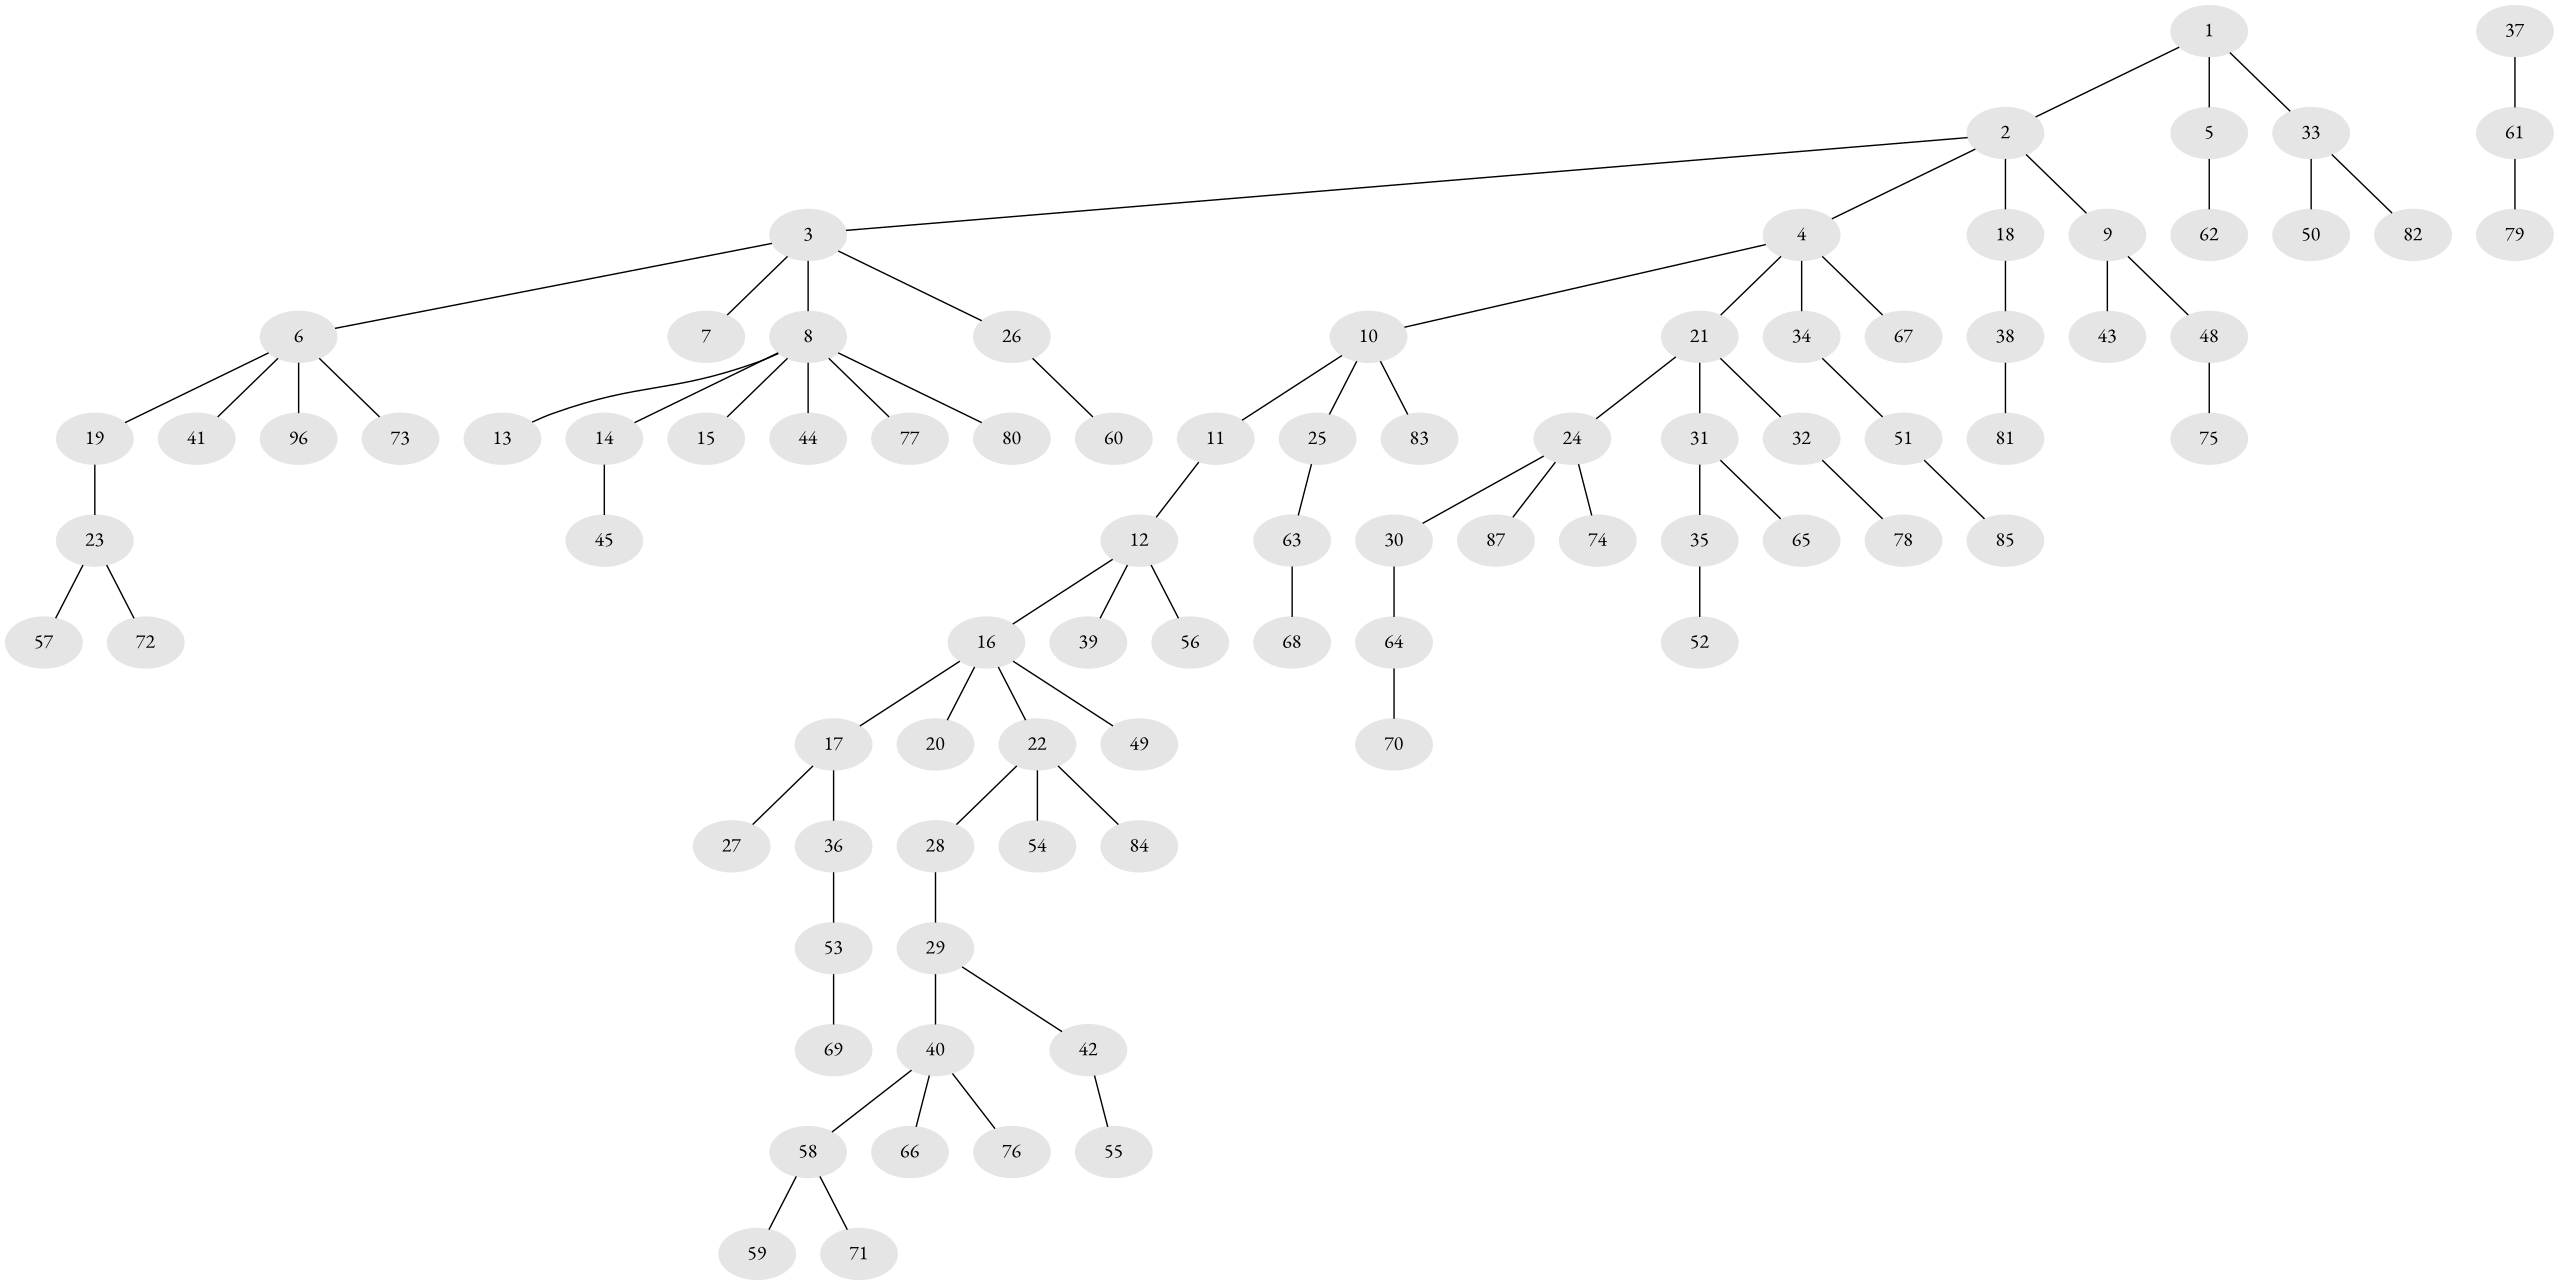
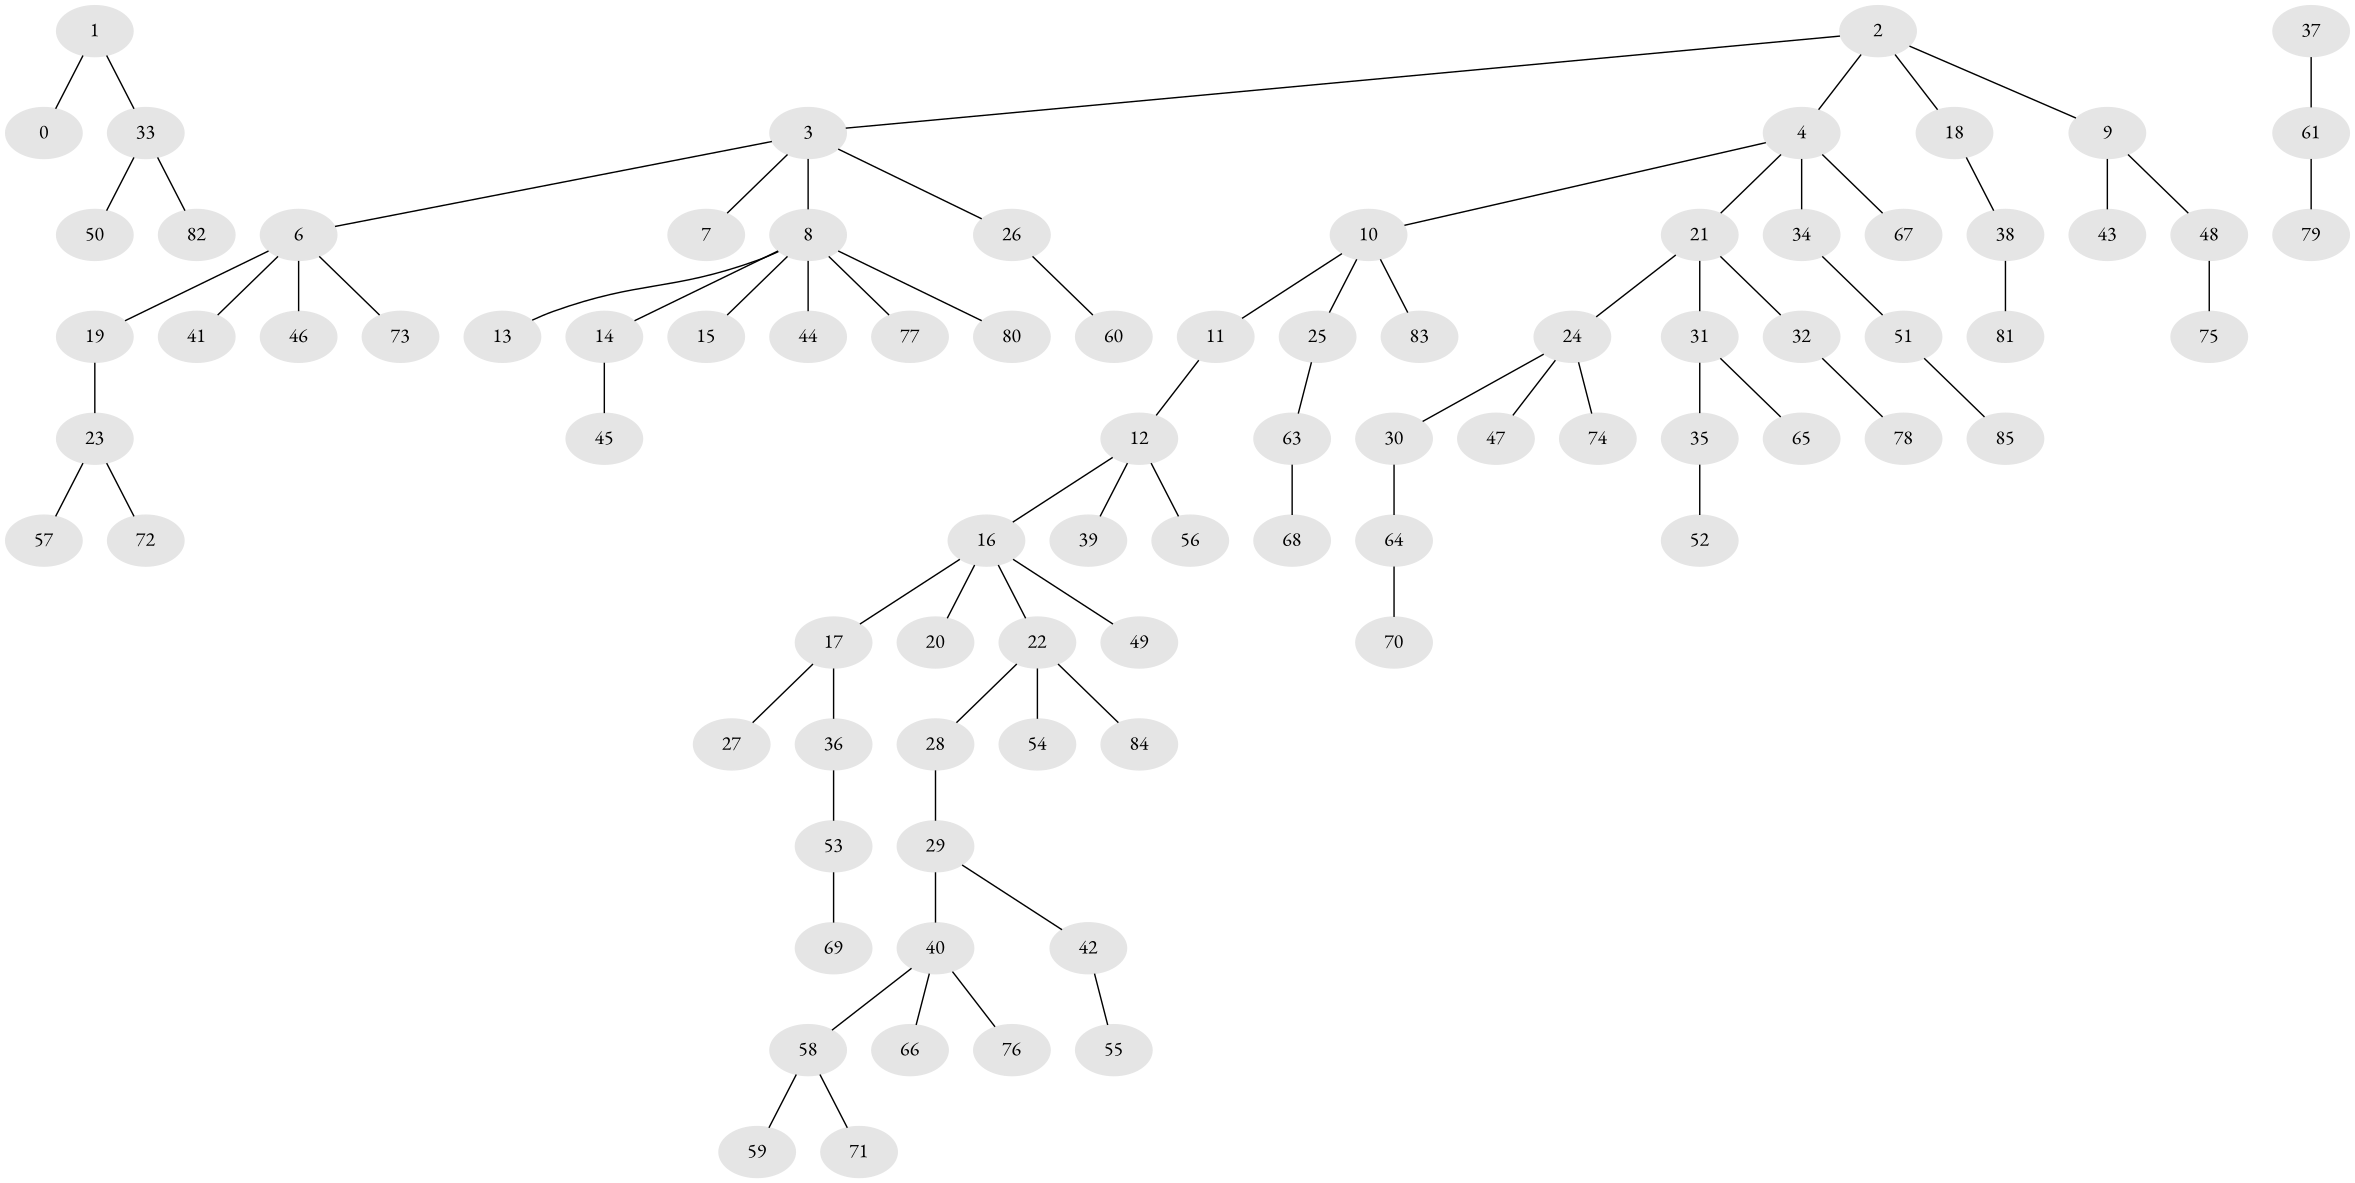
(2107, 82) -> none
(2209, 133) -> (44, 133)
(2209, 235) -> none
(299, 439) -> (299, 337)
(1496, 541) -> (1496, 439)
